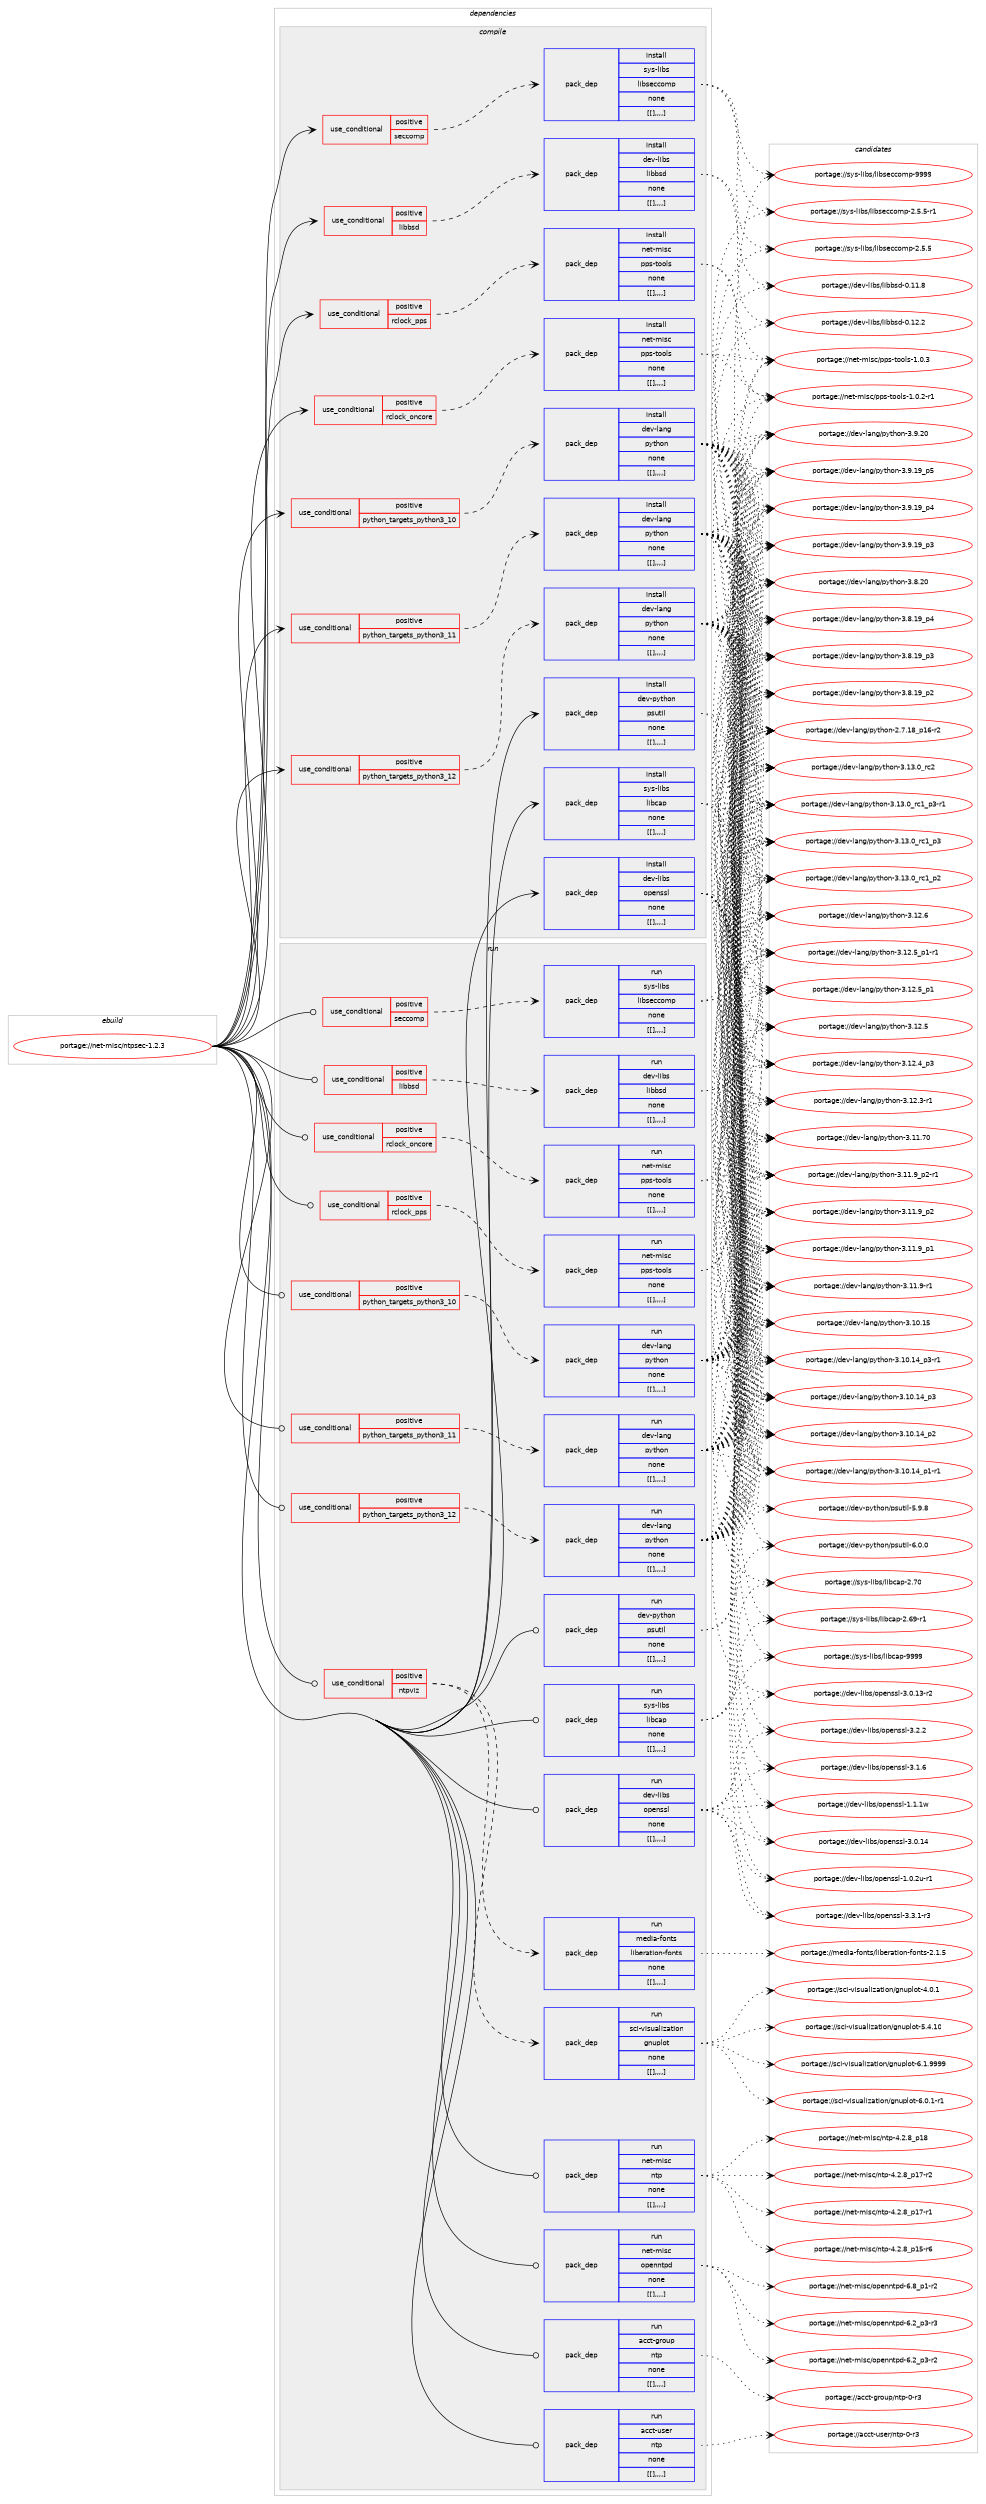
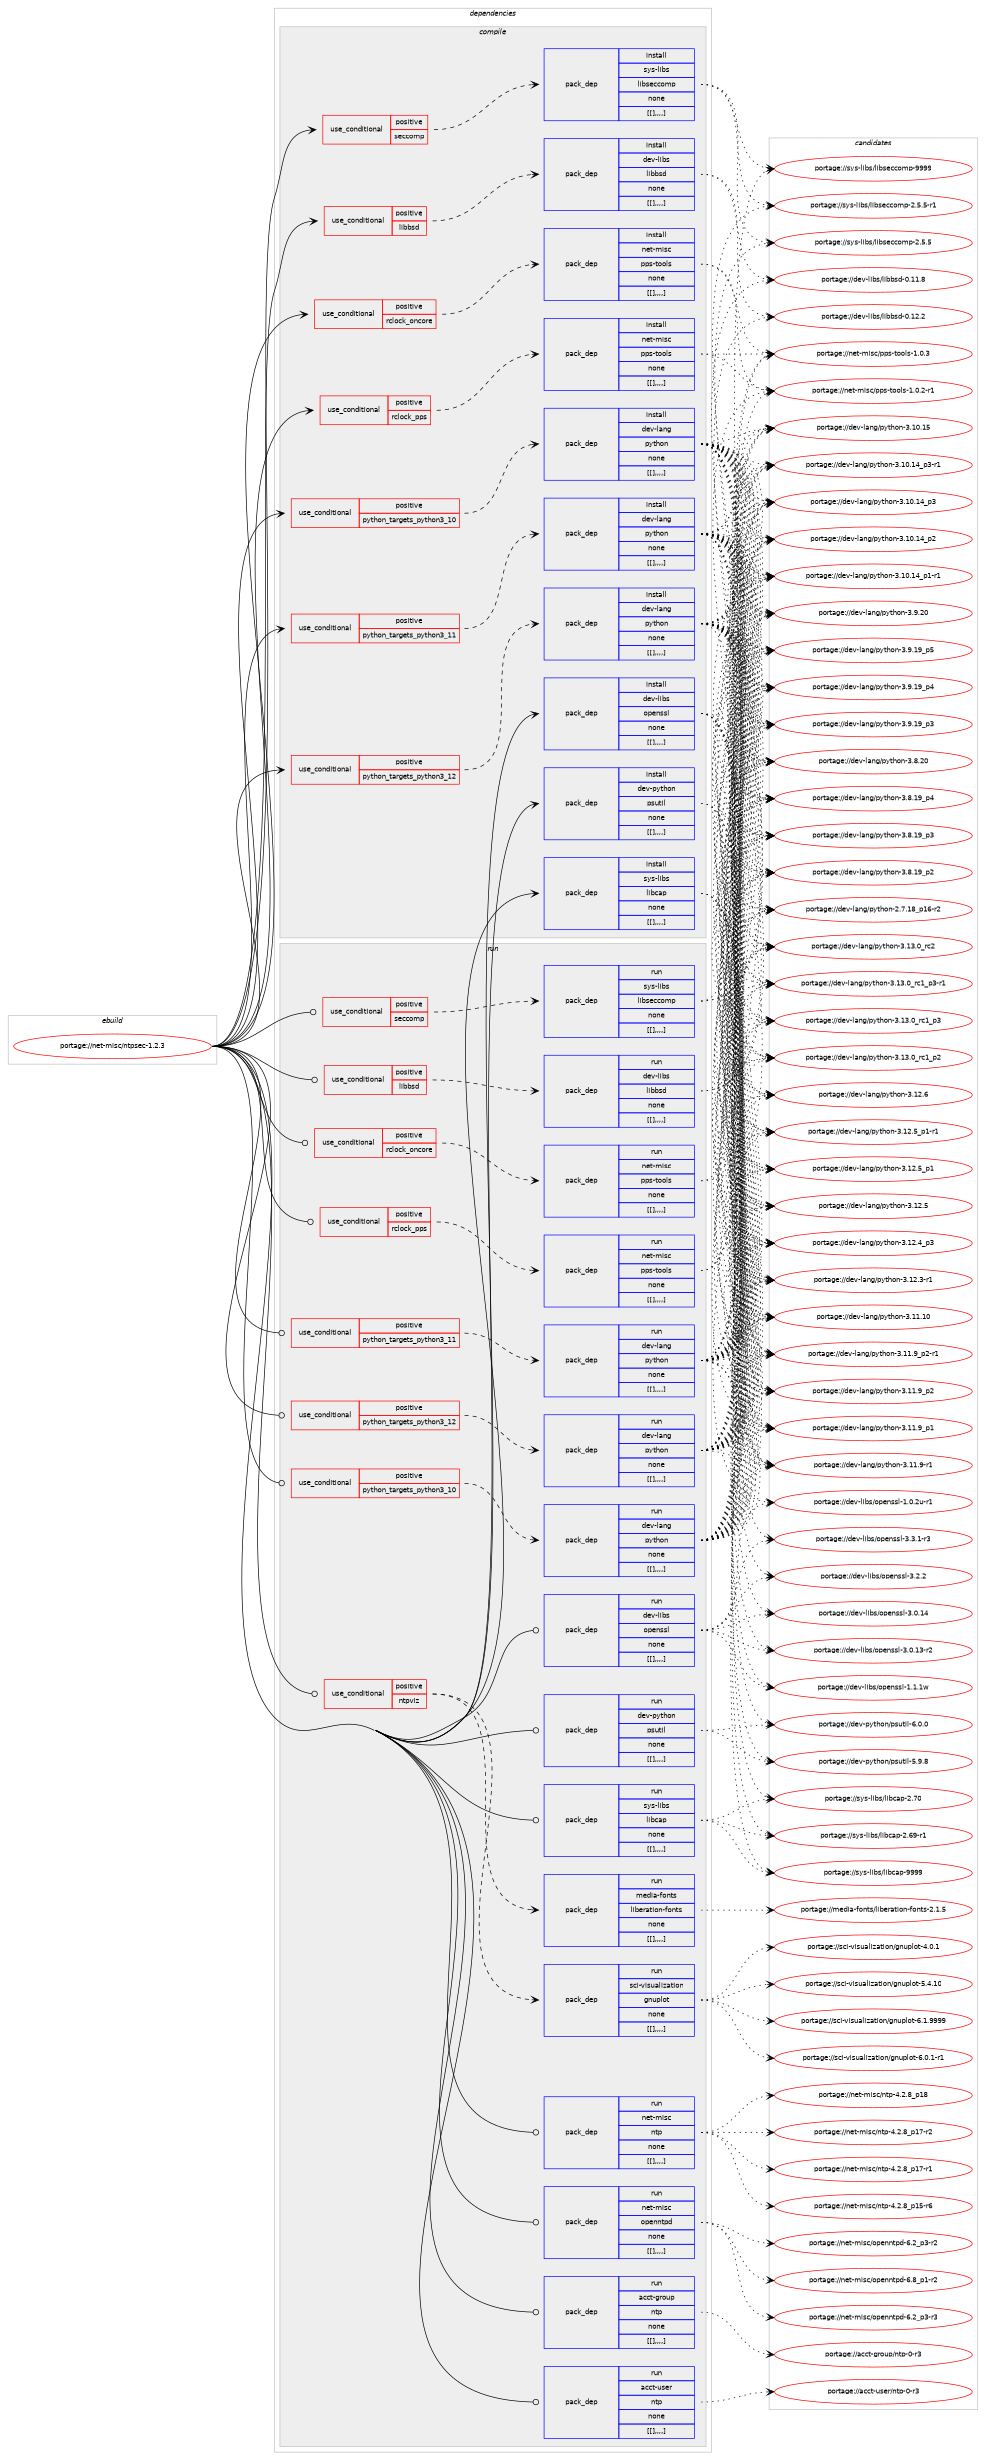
(873, 1138) -> (873, 1317)
(873, 1768) -> none
